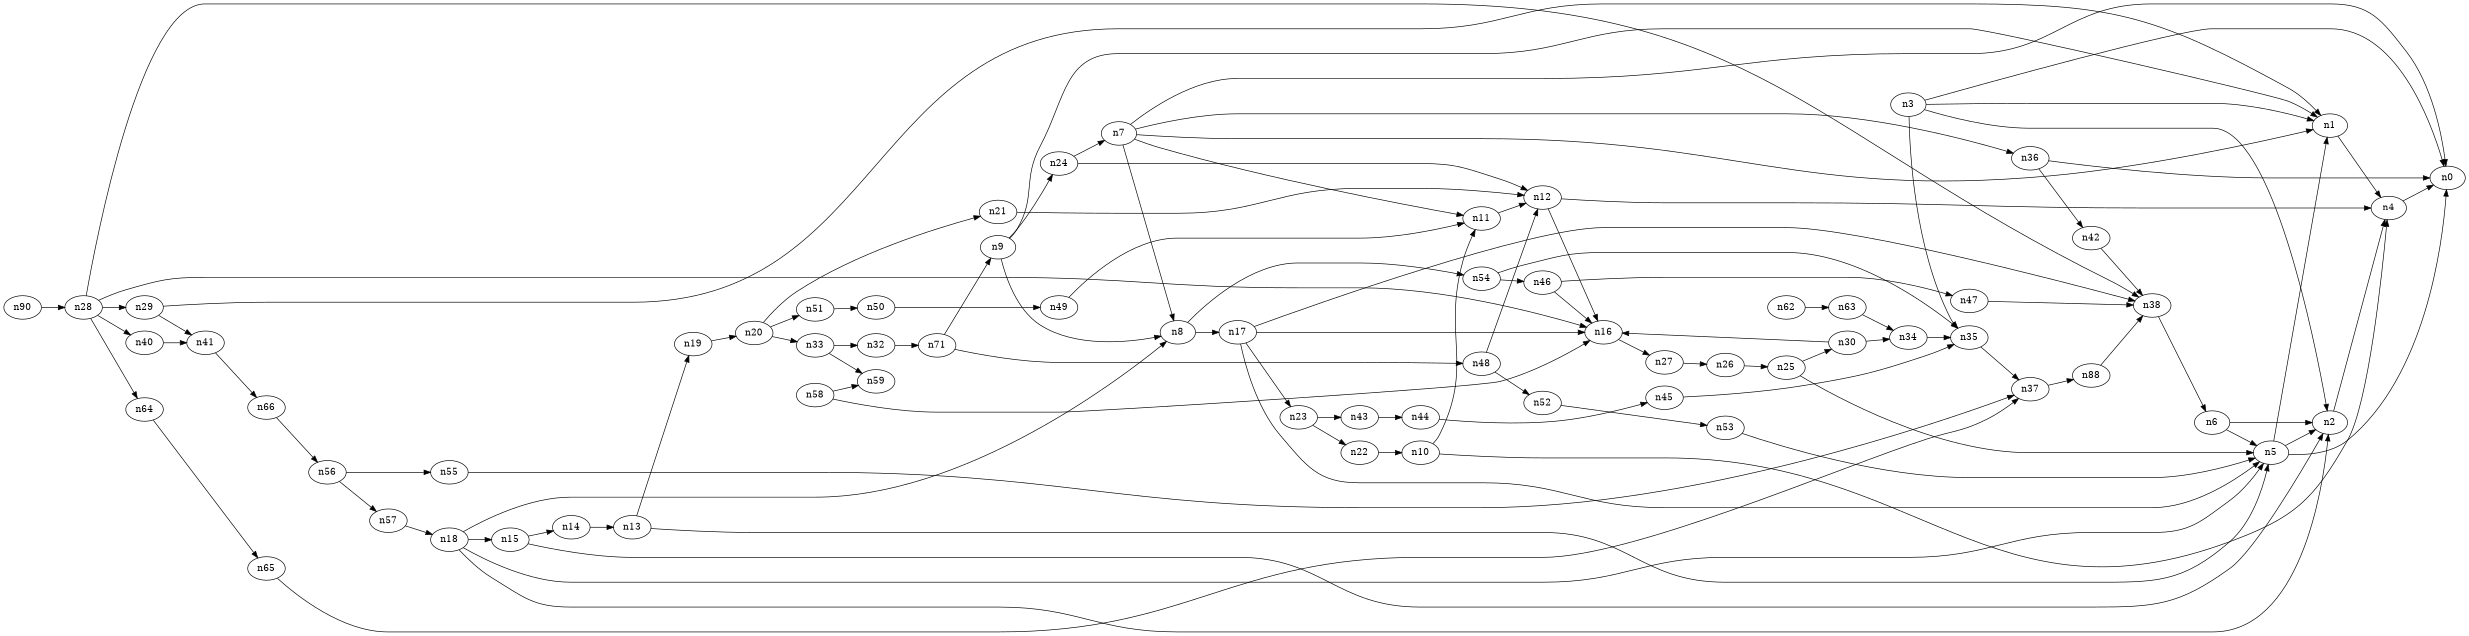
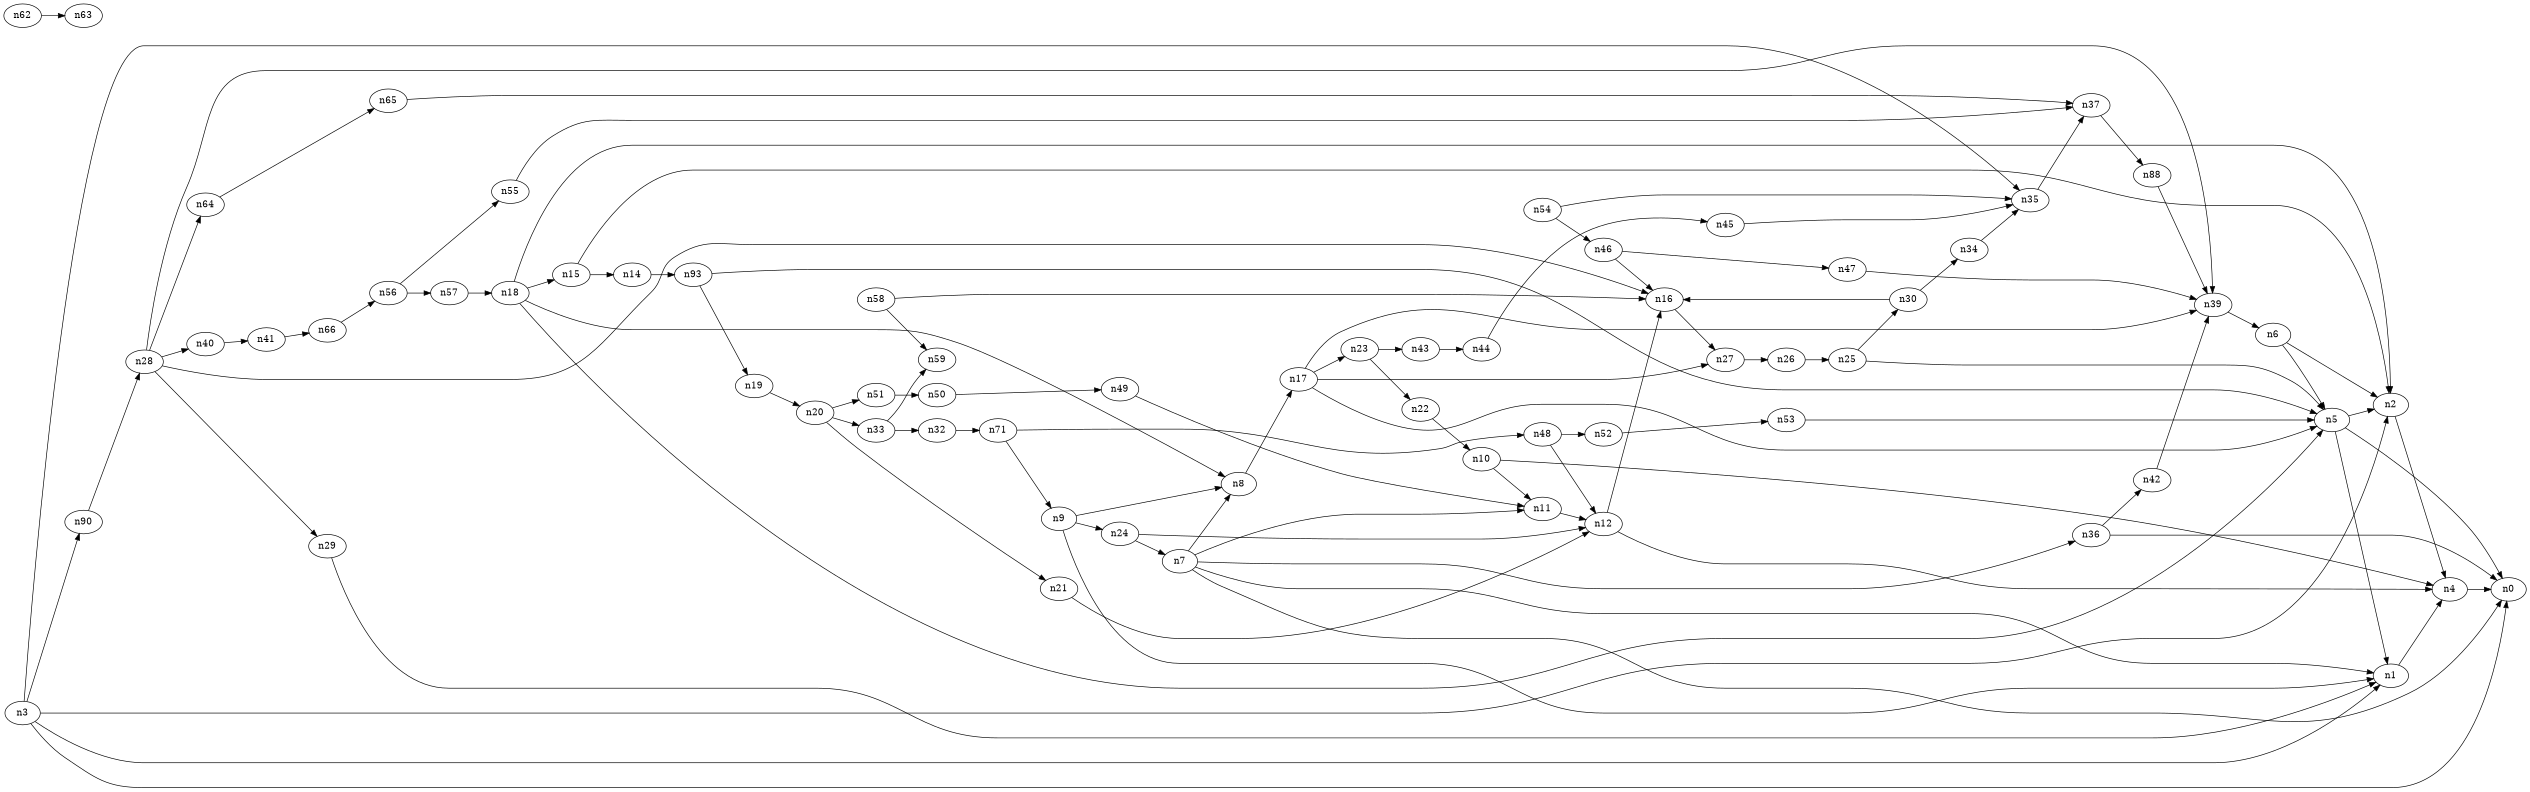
(1314, 263) -> none
(2152, 305) -> (2213, 305)
(1875, 321) -> none
(172, 323) -> none
(1417, 332) -> (1510, 379)
(632, 527) -> (693, 275)
none -> (52, 621)
